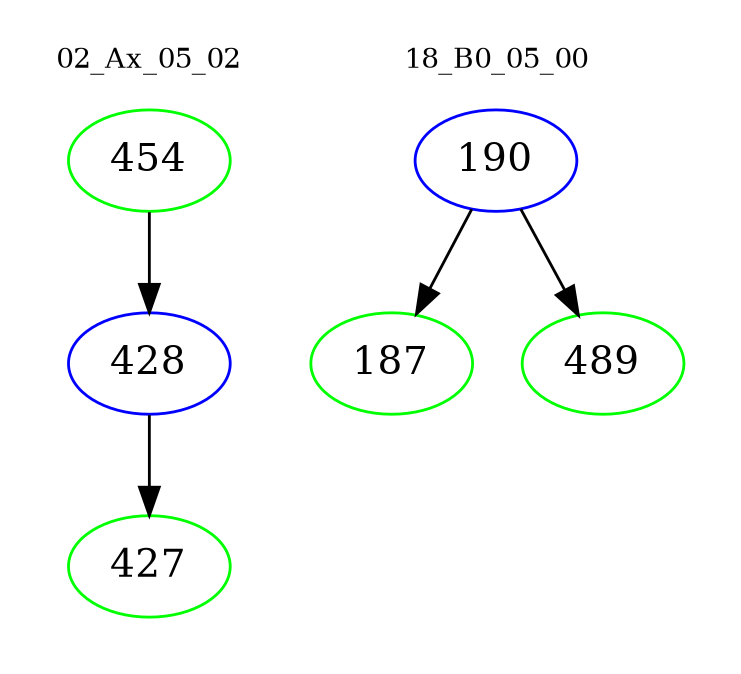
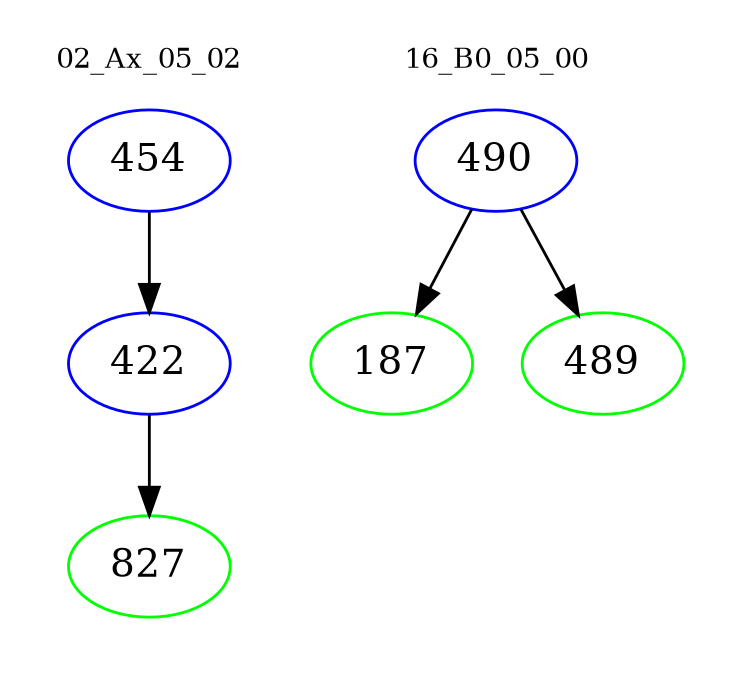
(497, 61) -> (497, 61)
(149, 161) -> (149, 161)
(496, 161) -> (496, 161)
(149, 364) -> (149, 364)
(149, 566) -> (149, 566)
